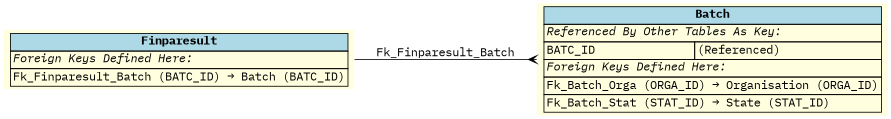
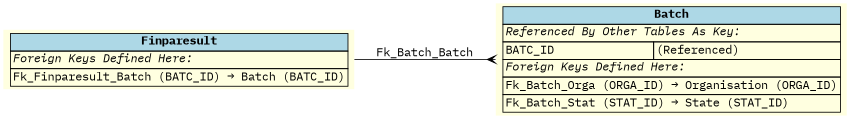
(446, 53) -> (425, 53)
